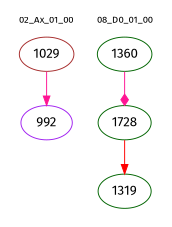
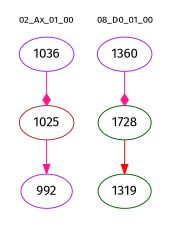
(47, 54) -> (47, 123)
none -> (47, 54)
(125, 54) -> (125, 54)
